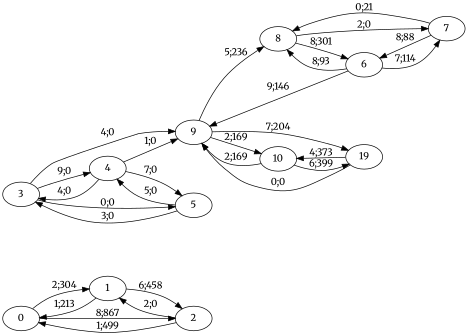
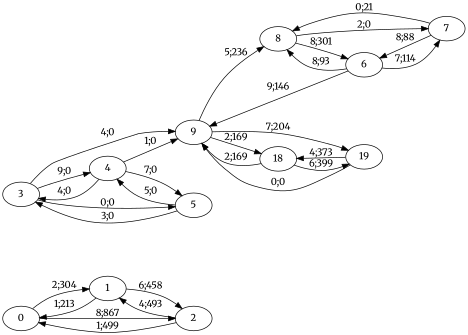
(278, 159) -> (278, 159)
(151, 304) -> (151, 304)
